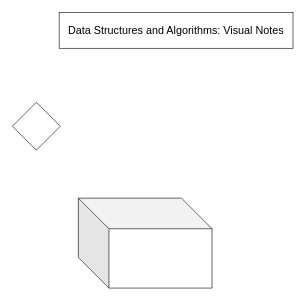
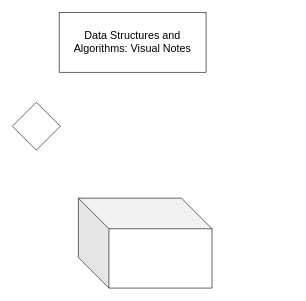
(176, 30) -> (133, 42)
